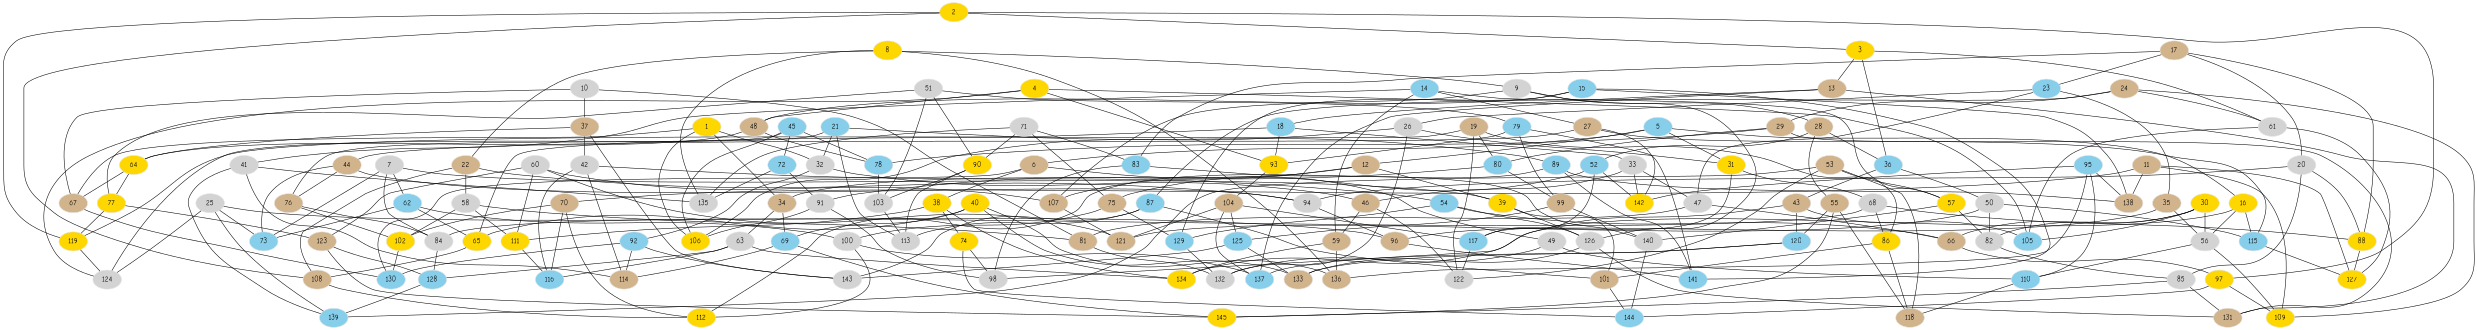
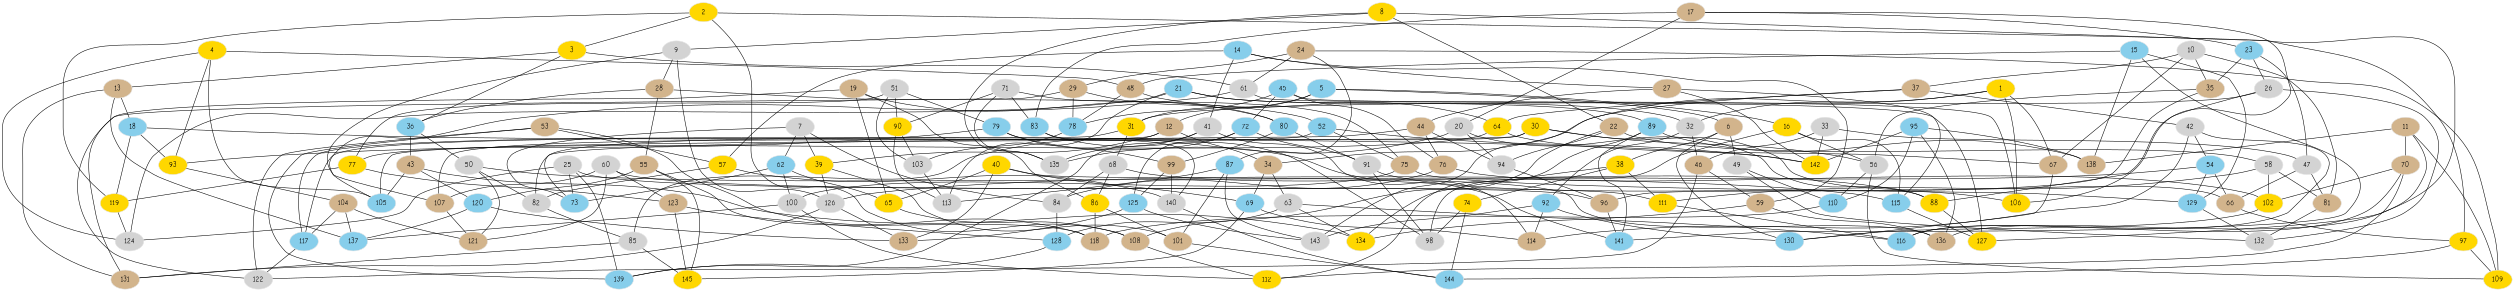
none -> (2198, 65)
(1459, 142) -> (975, 139)
(1233, 222) -> (1157, 152)
